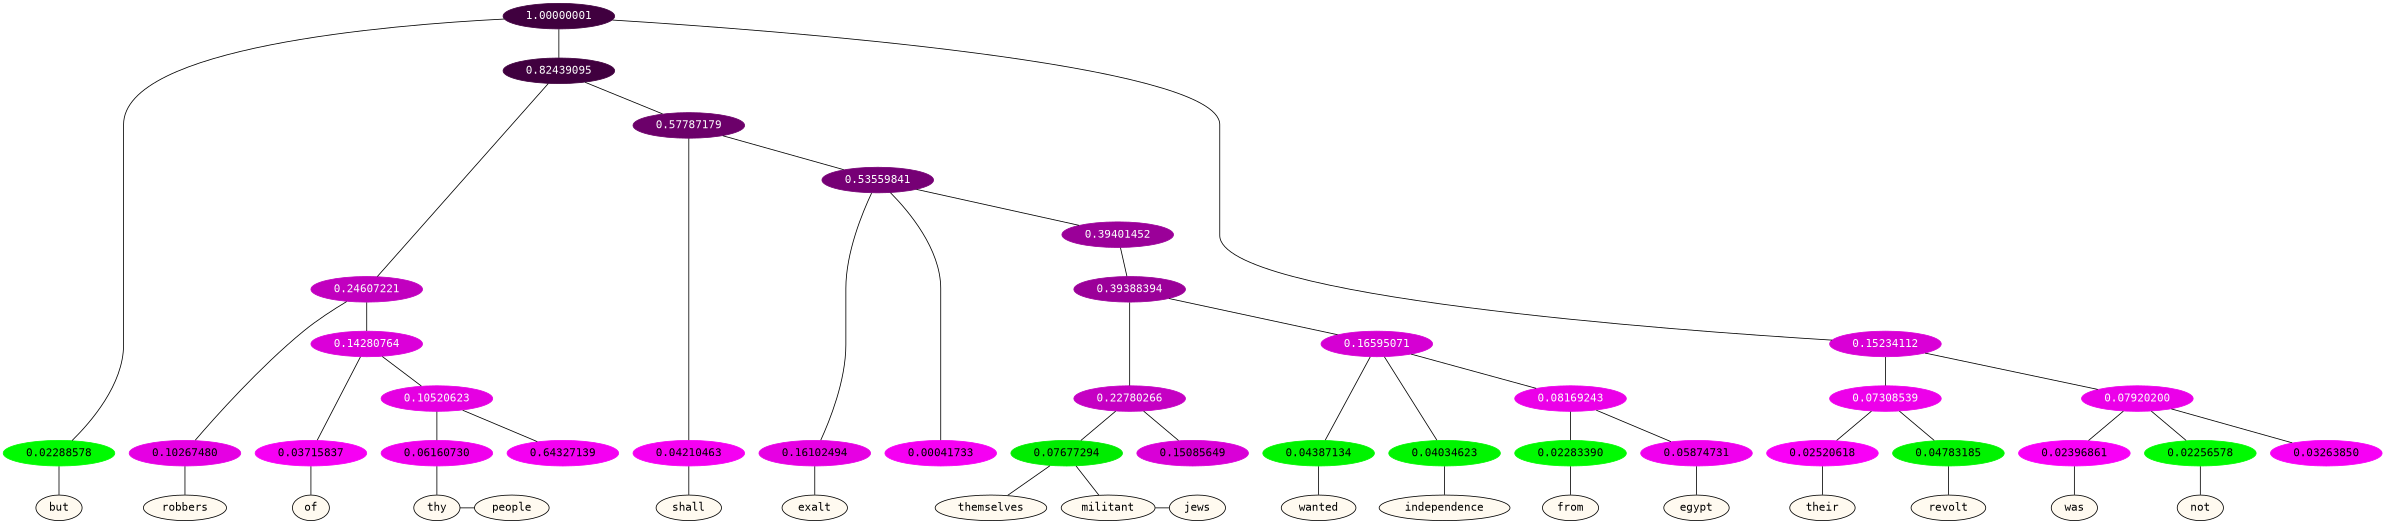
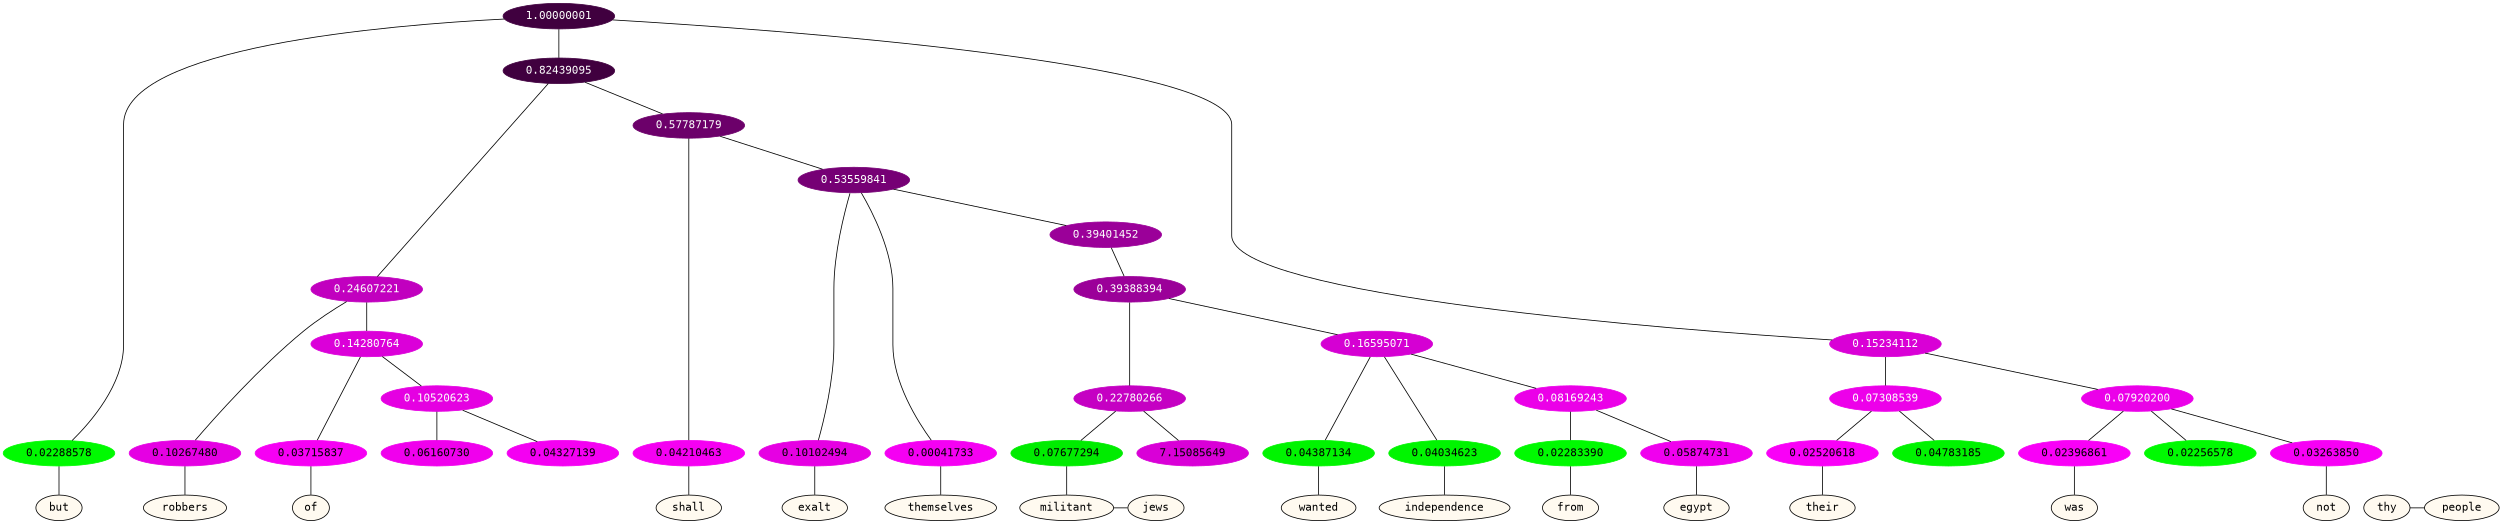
(563, 453) -> (563, 453)
(815, 453) -> (815, 453)
(1193, 453) -> (1193, 453)
(437, 481) -> none
(1029, 481) -> (941, 481)
(2200, 481) -> (2326, 481)
(1948, 508) -> none
